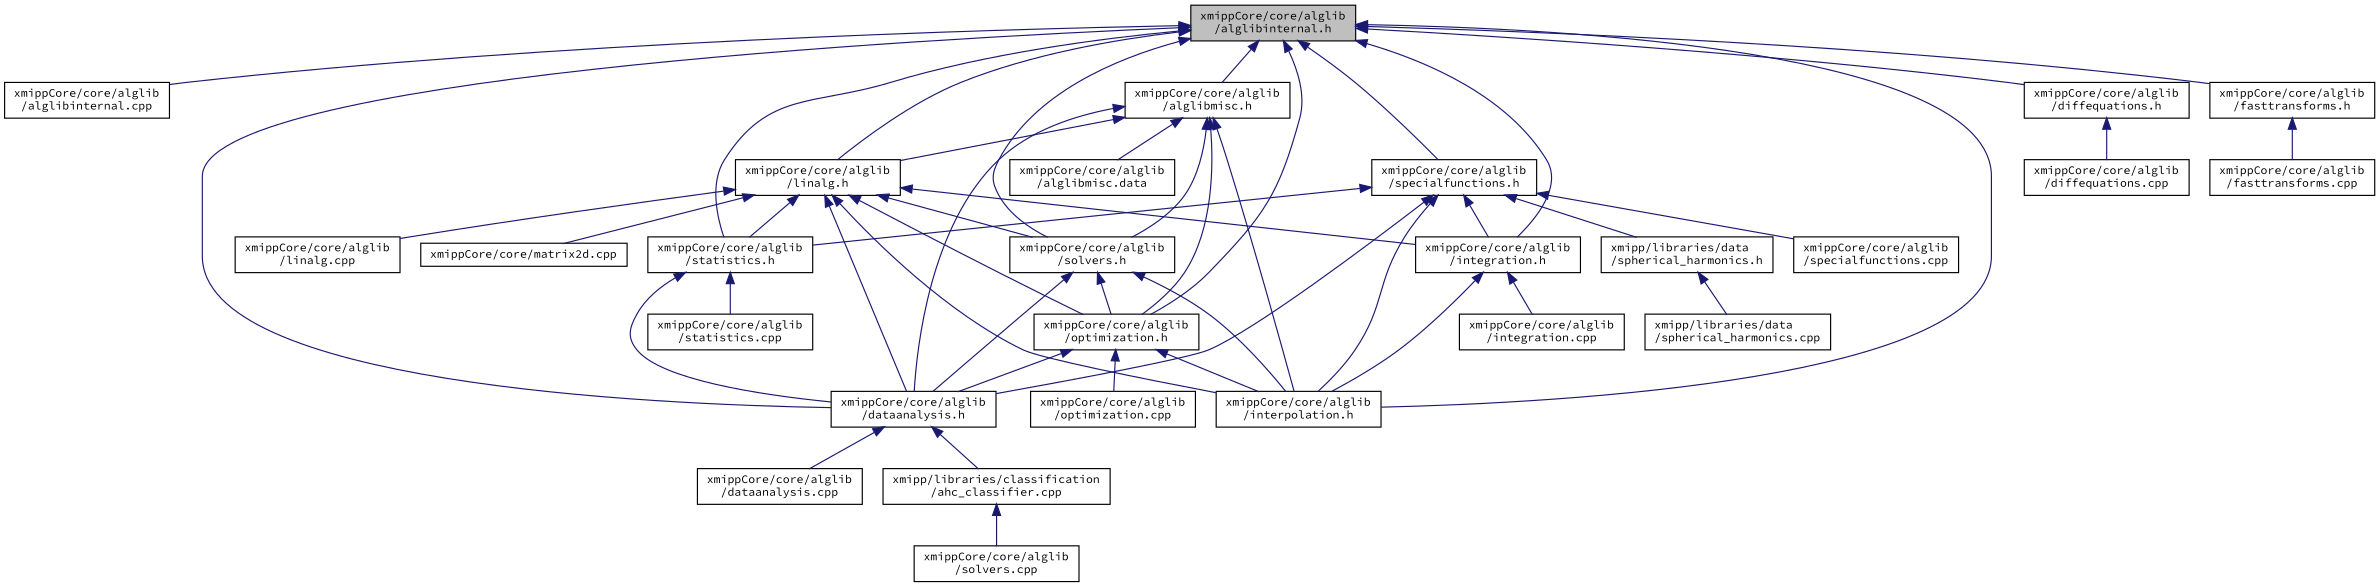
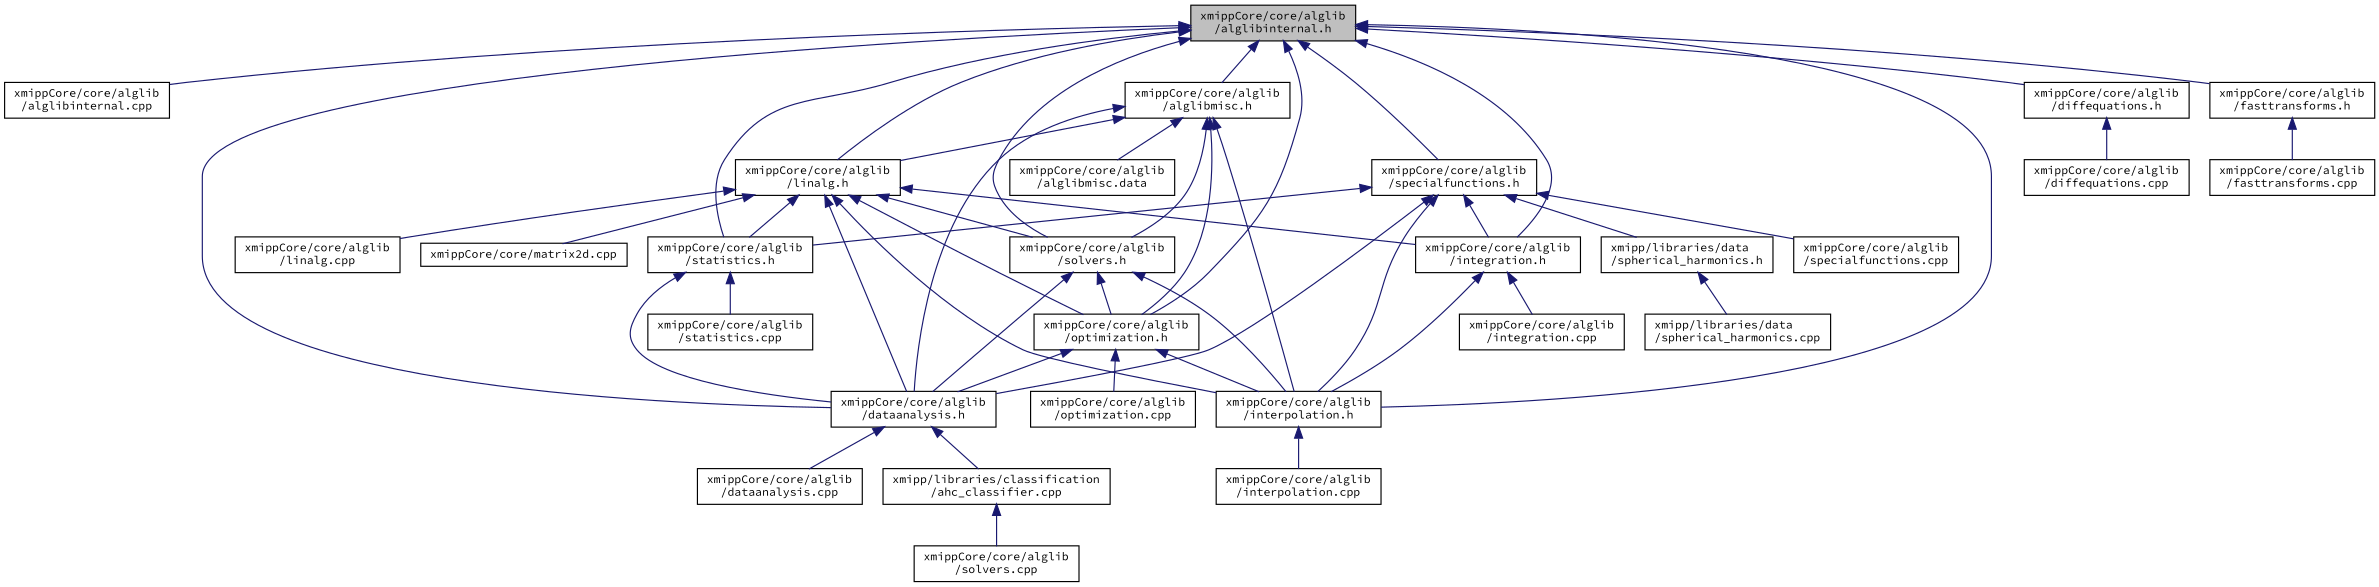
none -> (1299, 486)
